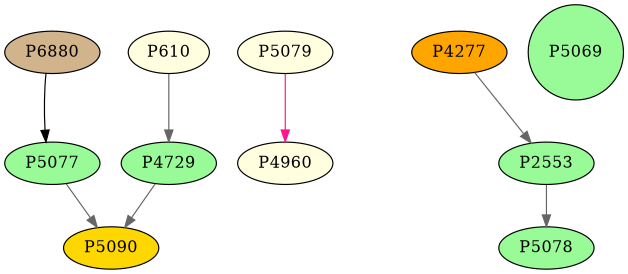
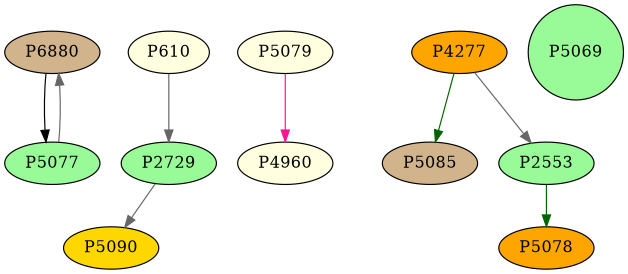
(169, 163) -> (169, 163)
none -> (430, 163)
(546, 200) -> (546, 200)
(78, 201) -> (60, 114)
(546, 248) -> (546, 248)
